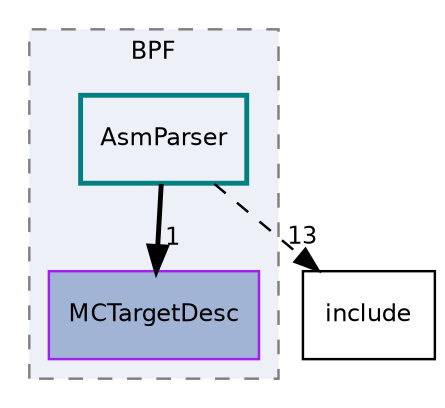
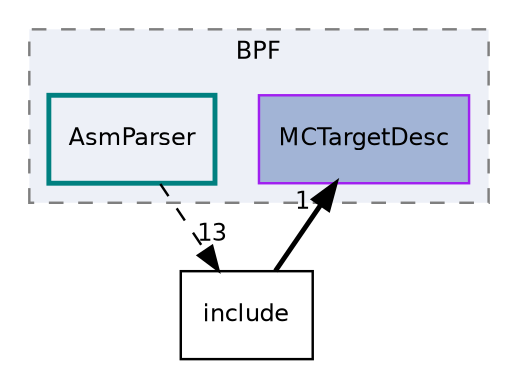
(159, 215) -> (298, 238)
